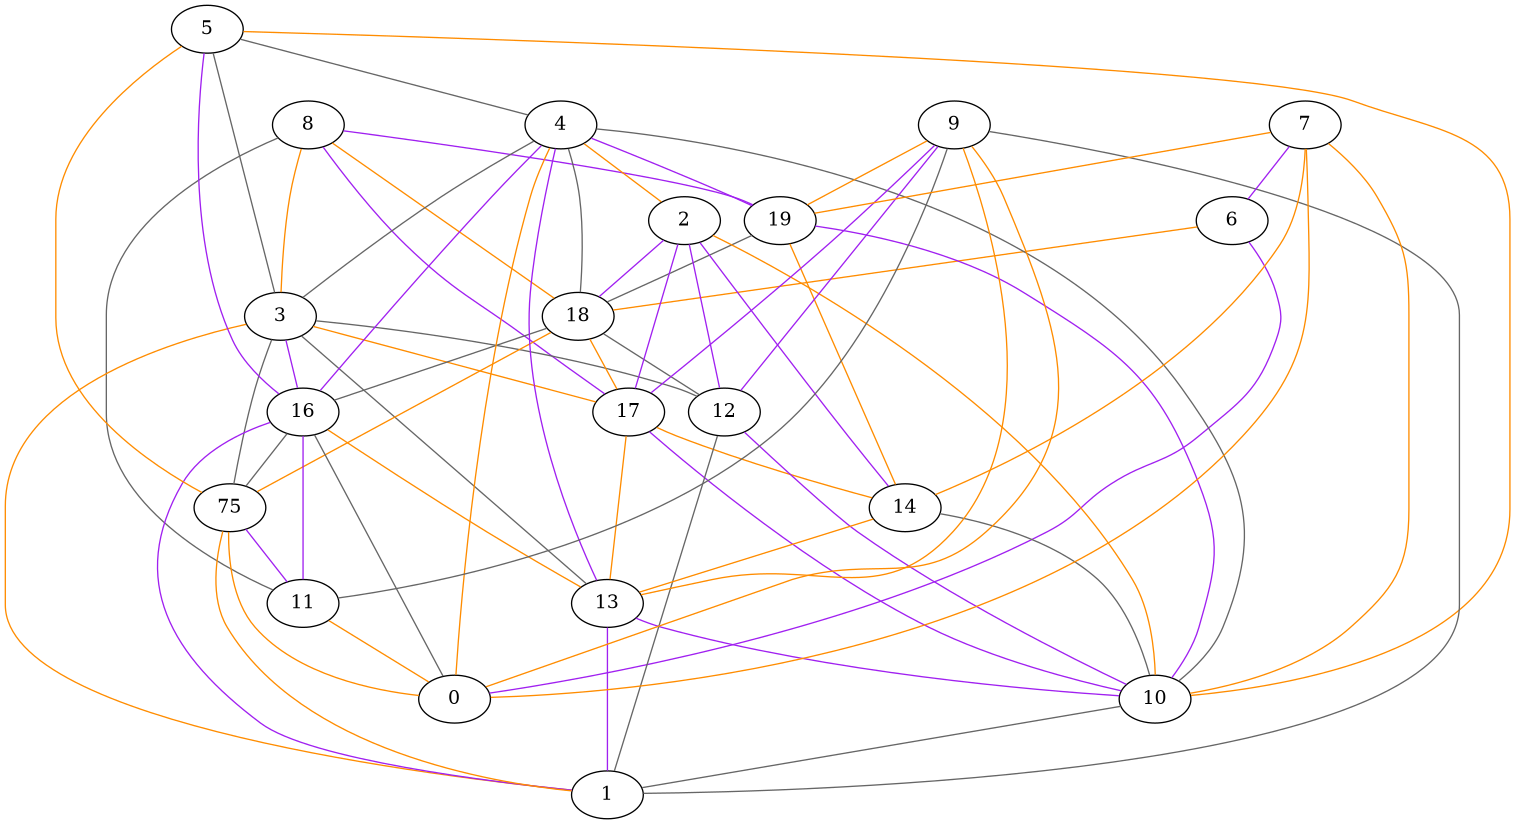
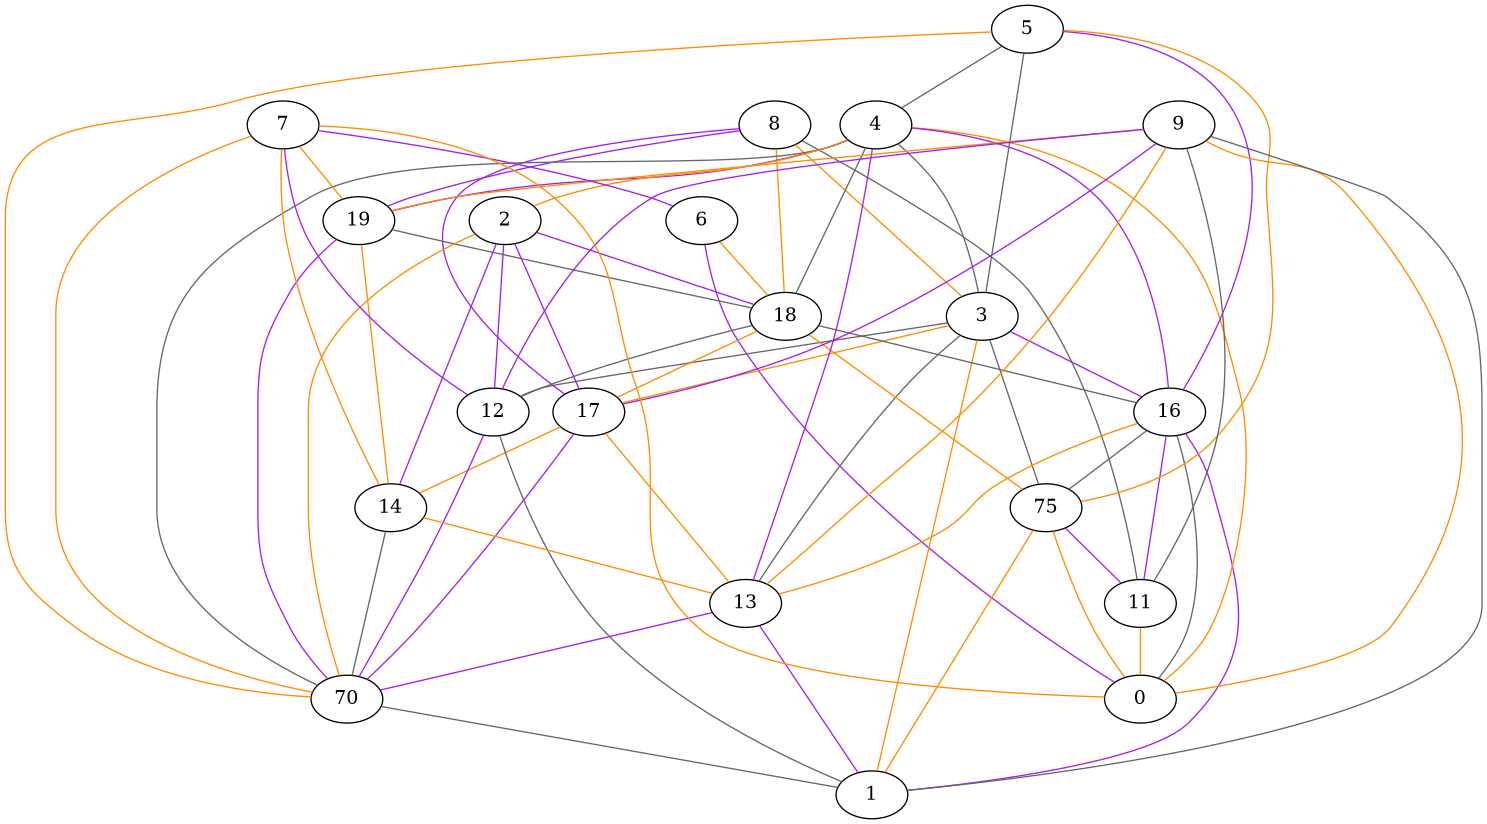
none -> (346, 292)
(1155, 699) -> (347, 699)
